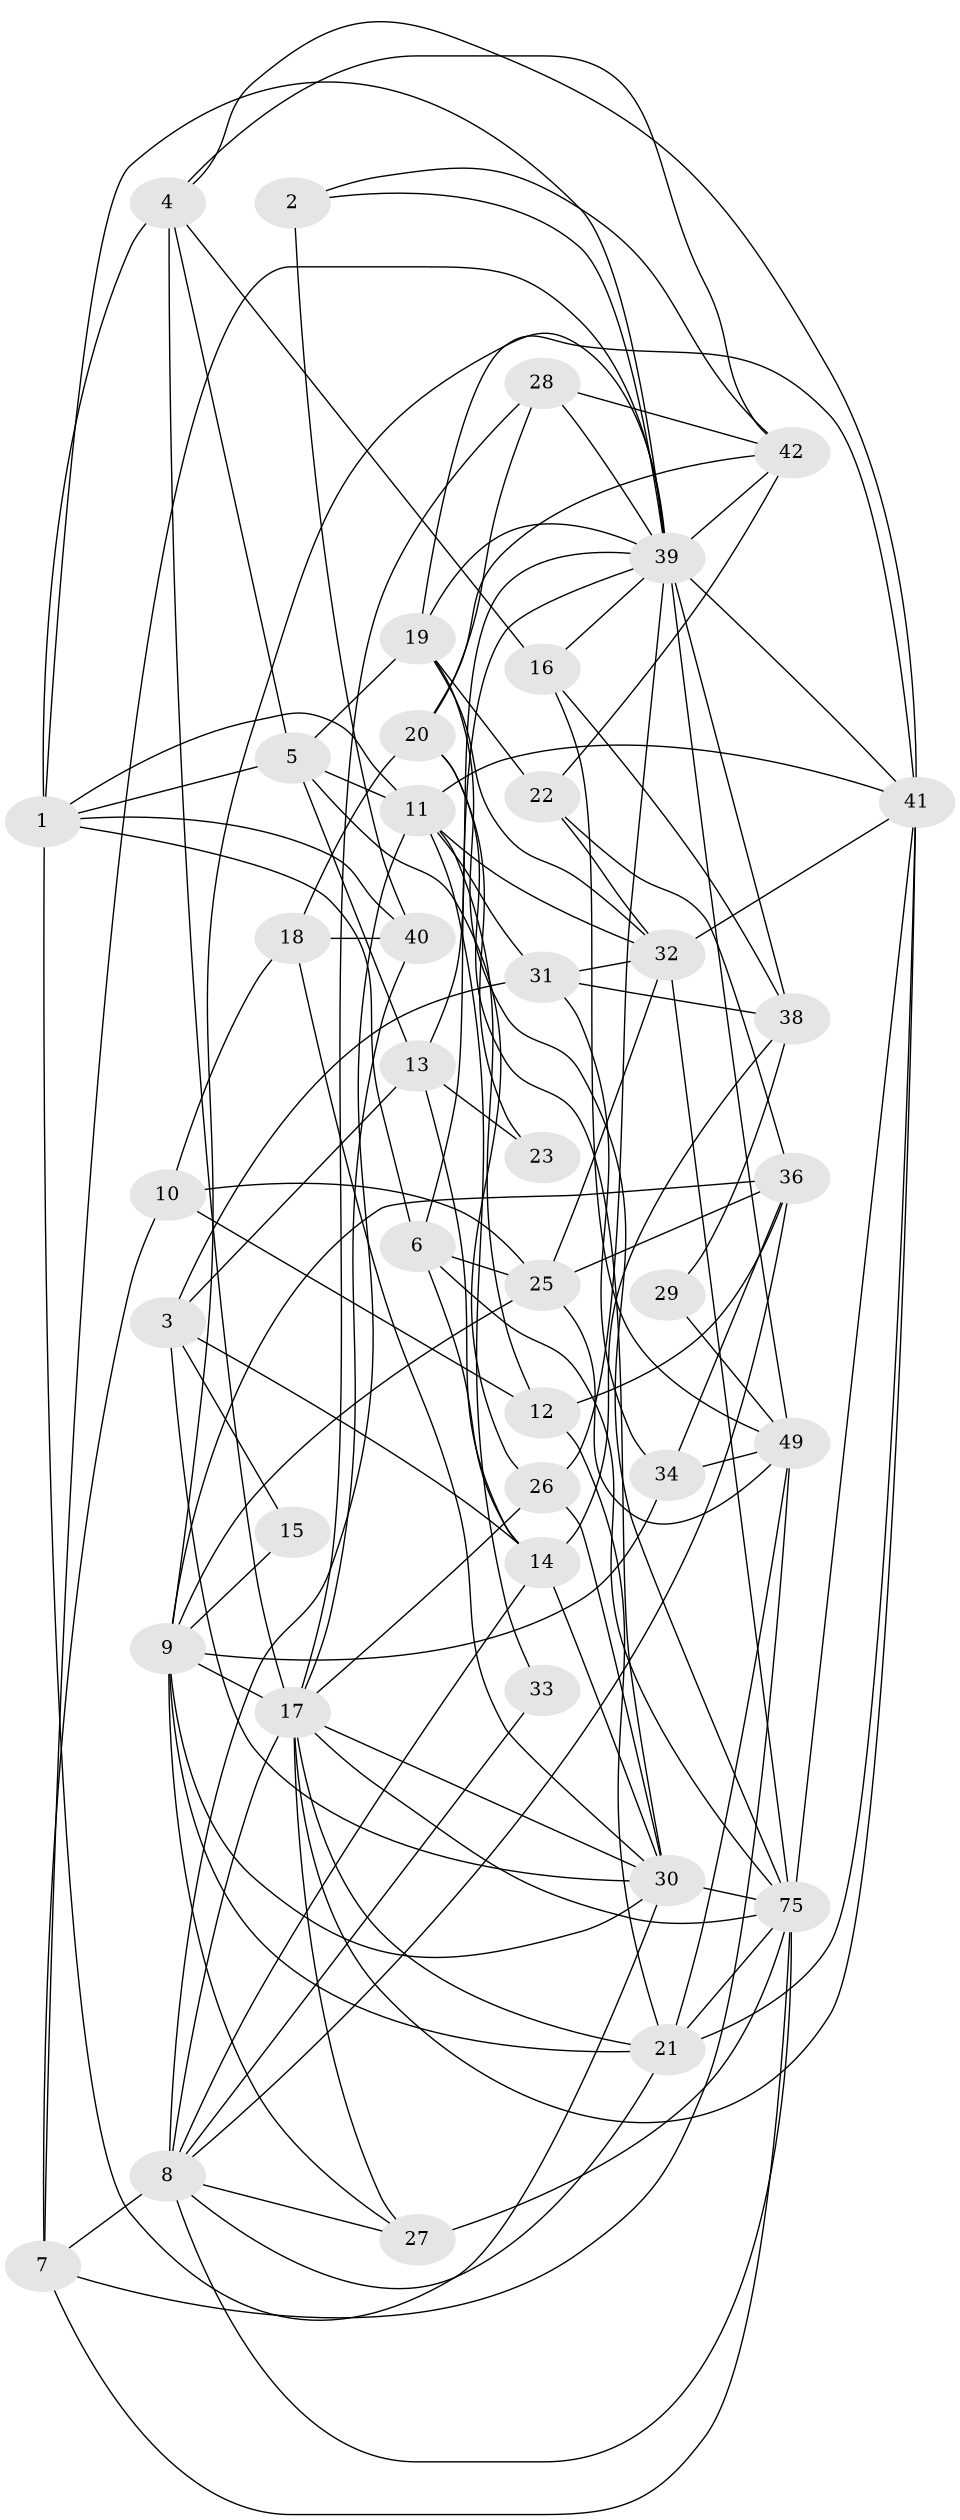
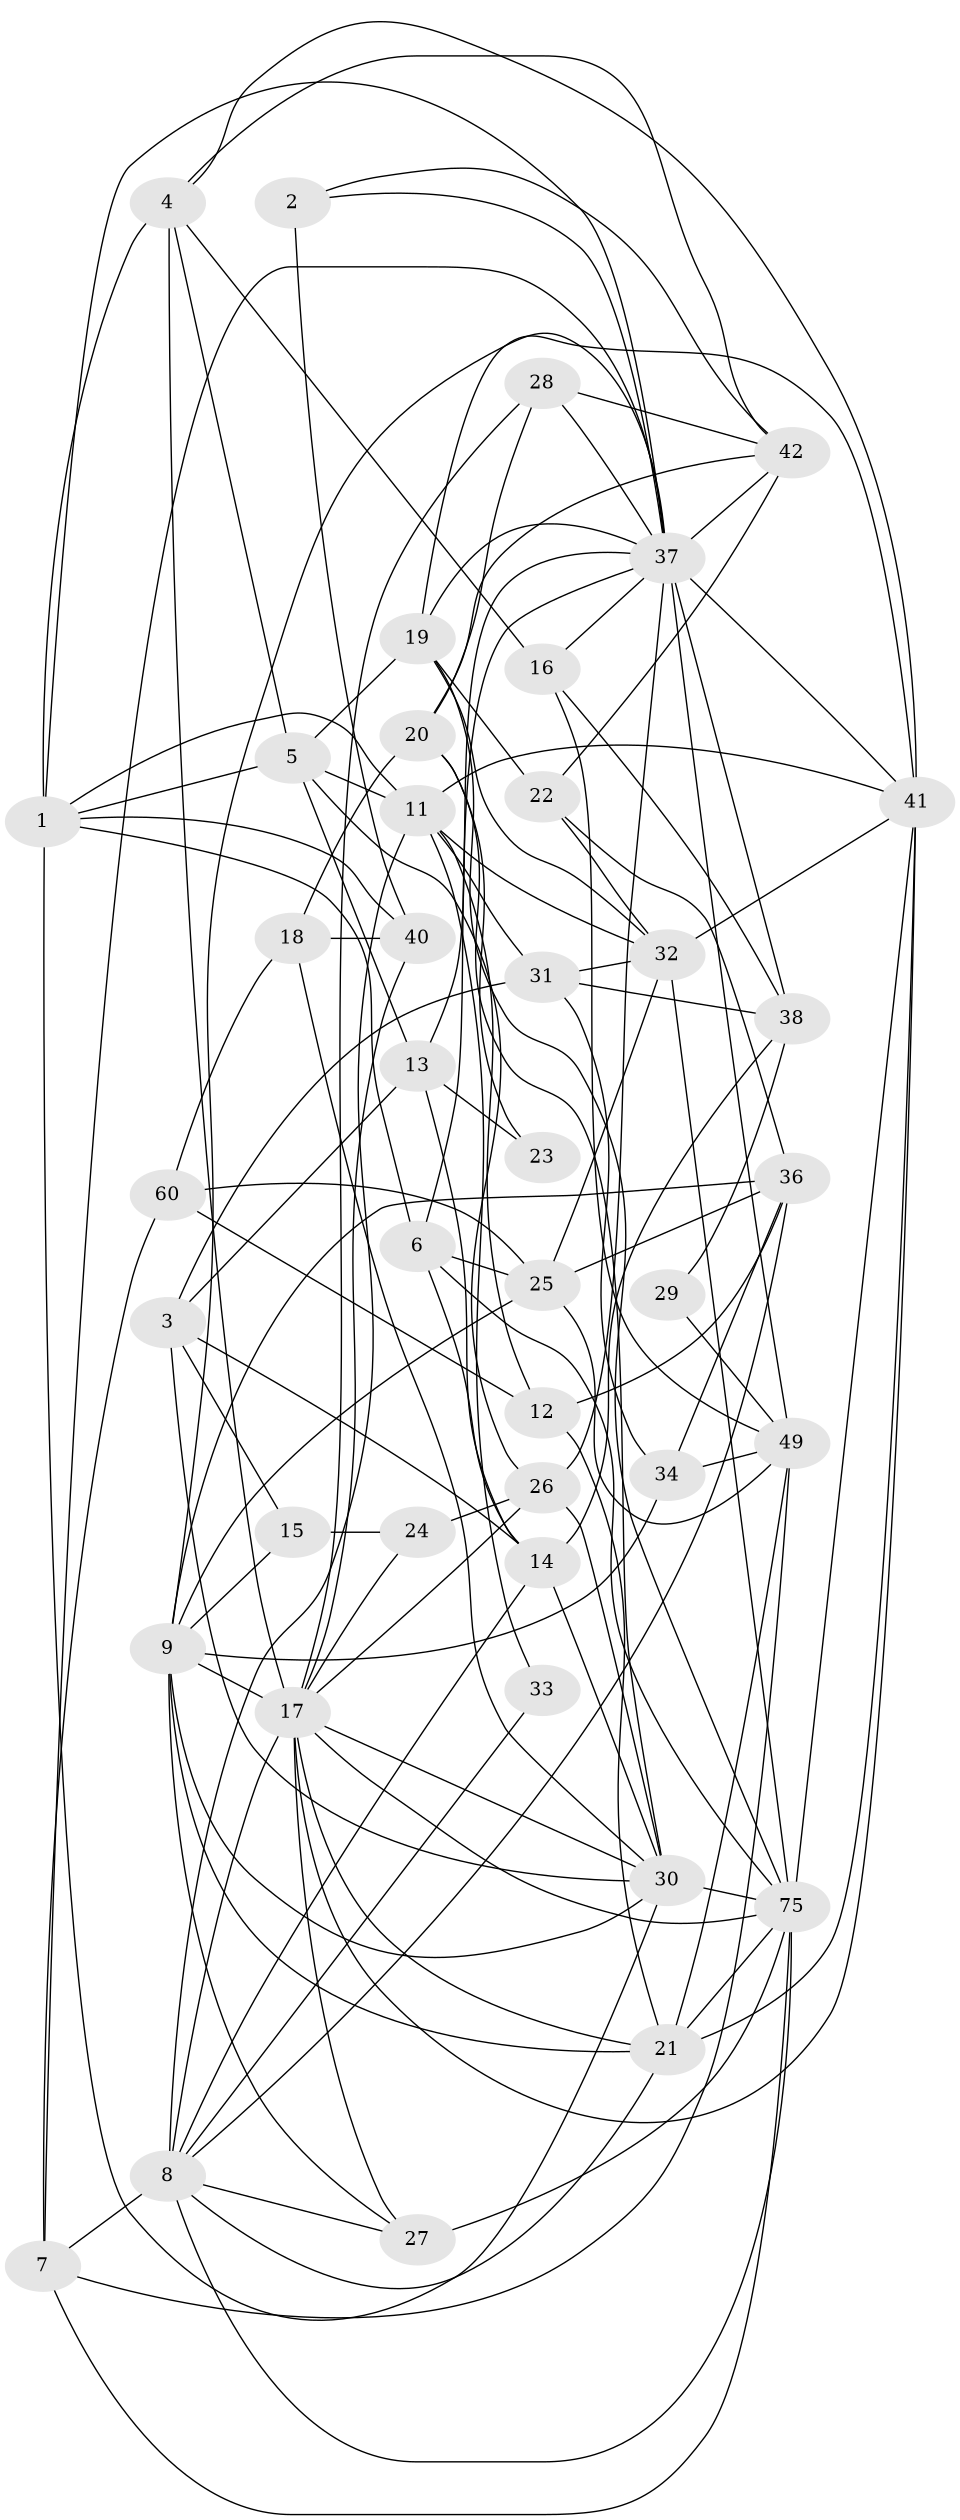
(667, 558) -> (667, 558)
(168, 1195) -> (168, 1195)
none -> (418, 1532)
